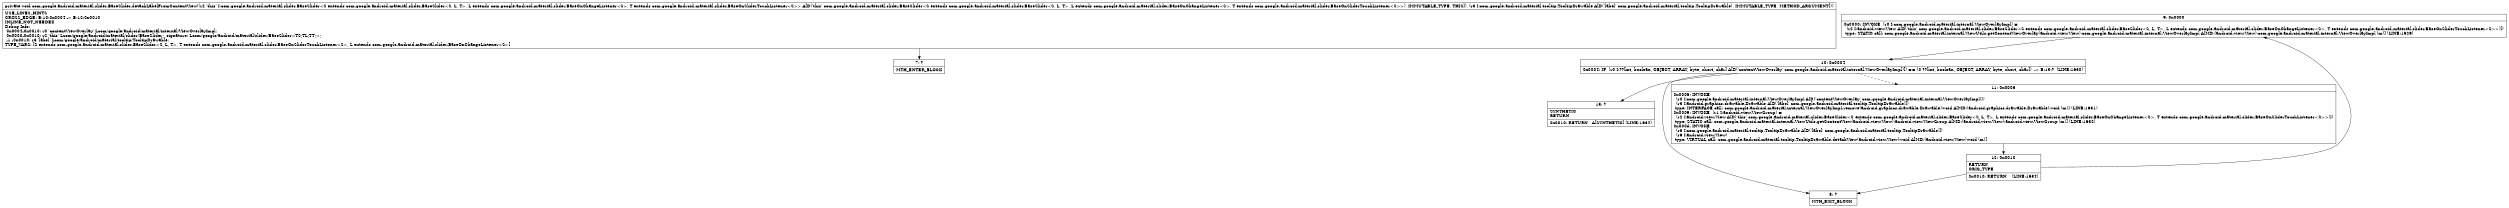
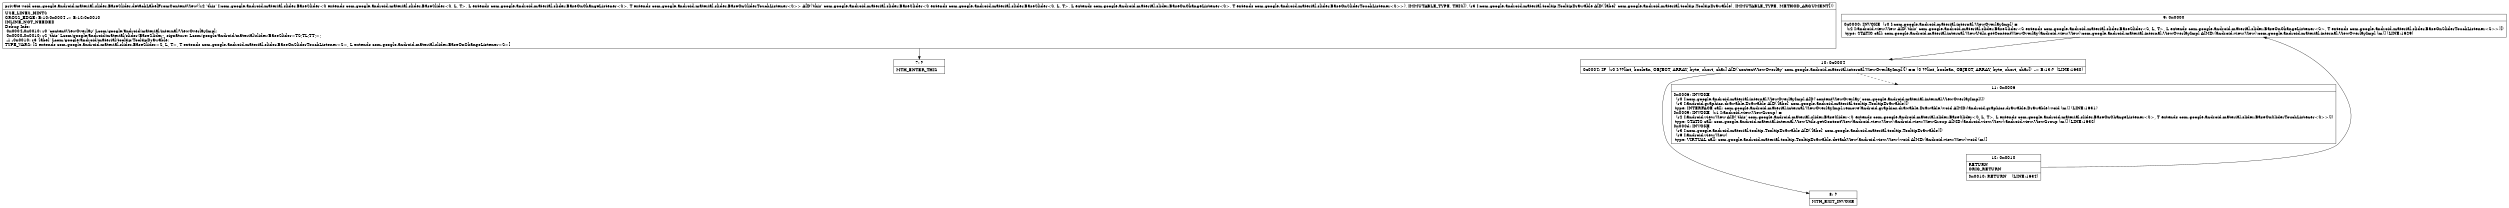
(919, 70) -> (917, 70)
(1601, 114) -> none
(2004, 147) -> none
(1981, 169) -> (1985, 169)
(1913, 184) -> none
(1832, 202) -> (1833, 202)
